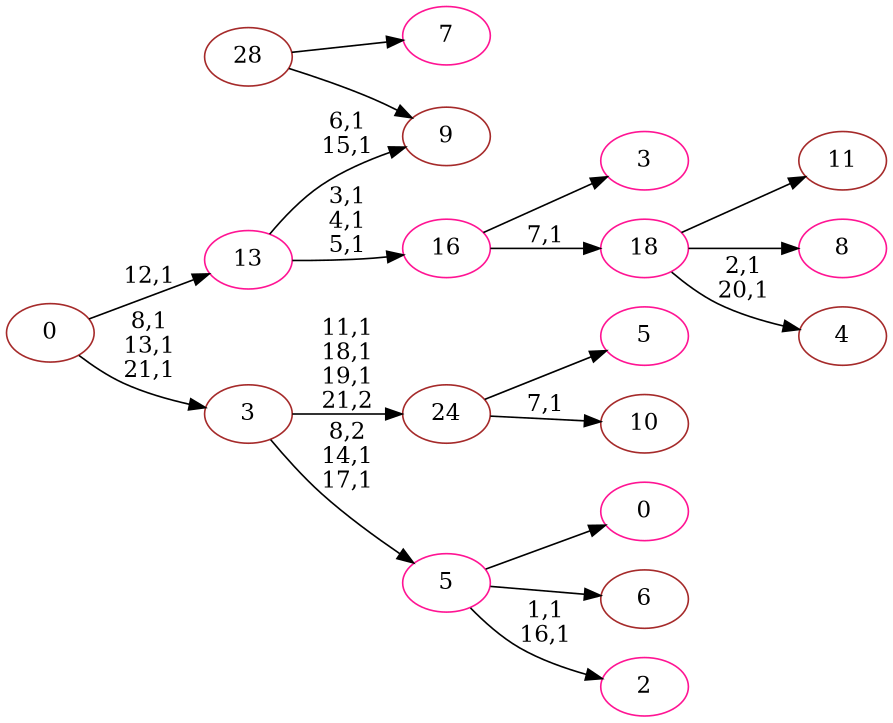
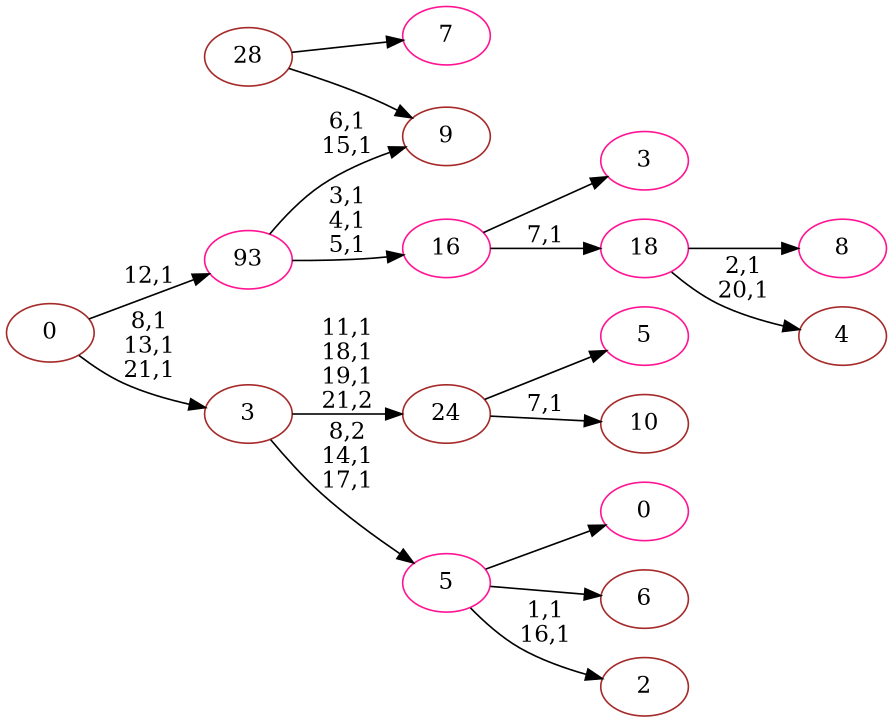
(843, 161) -> none
(248, 260) -> (248, 260)
(645, 687) -> (645, 687)
